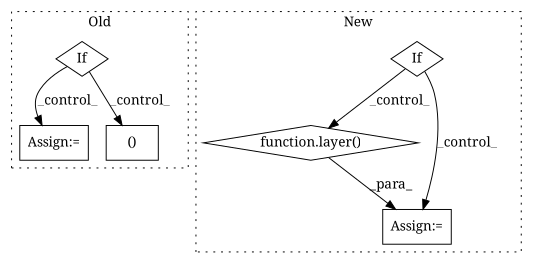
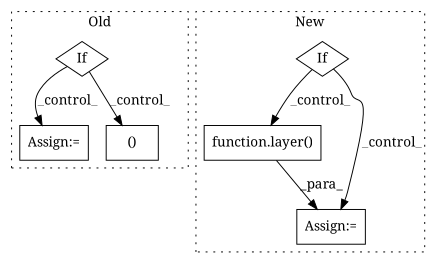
(311, 143) -> (263, 143)
